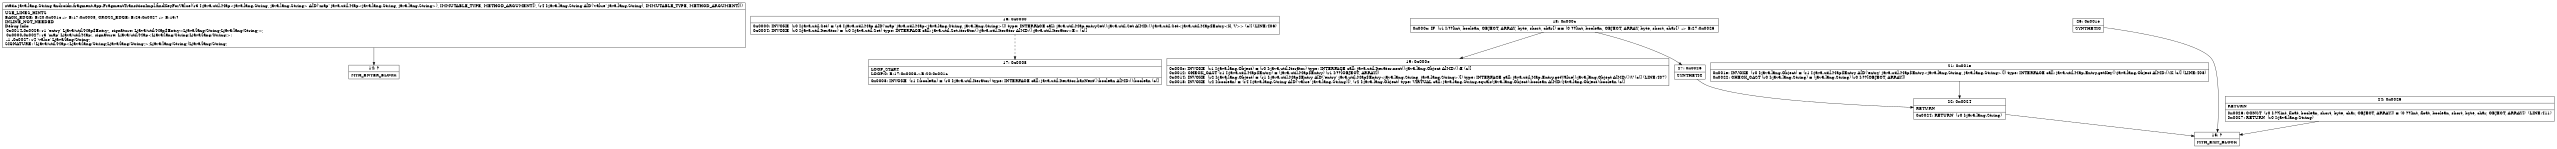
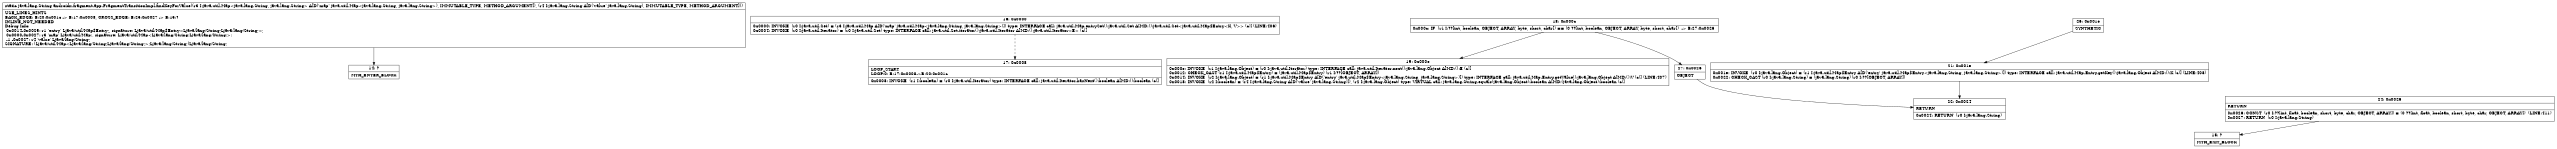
(2194, 48) -> (2030, 47)
(1690, 75) -> (1685, 75)
(2099, 125) -> none
